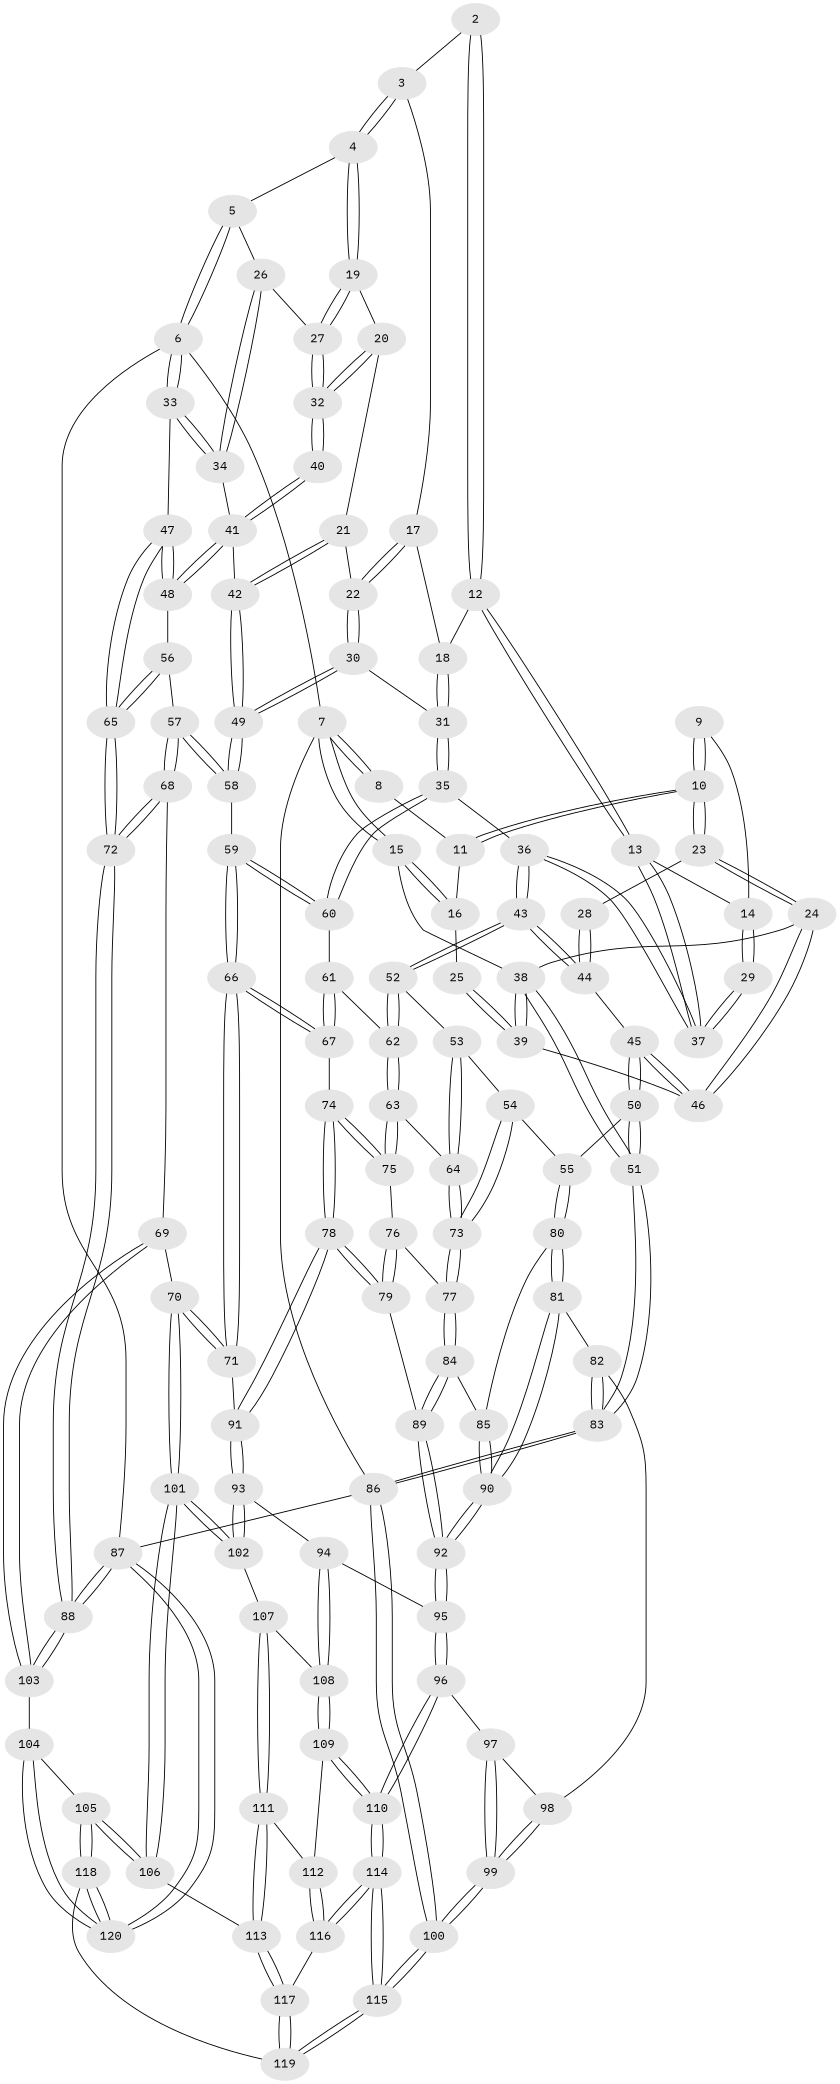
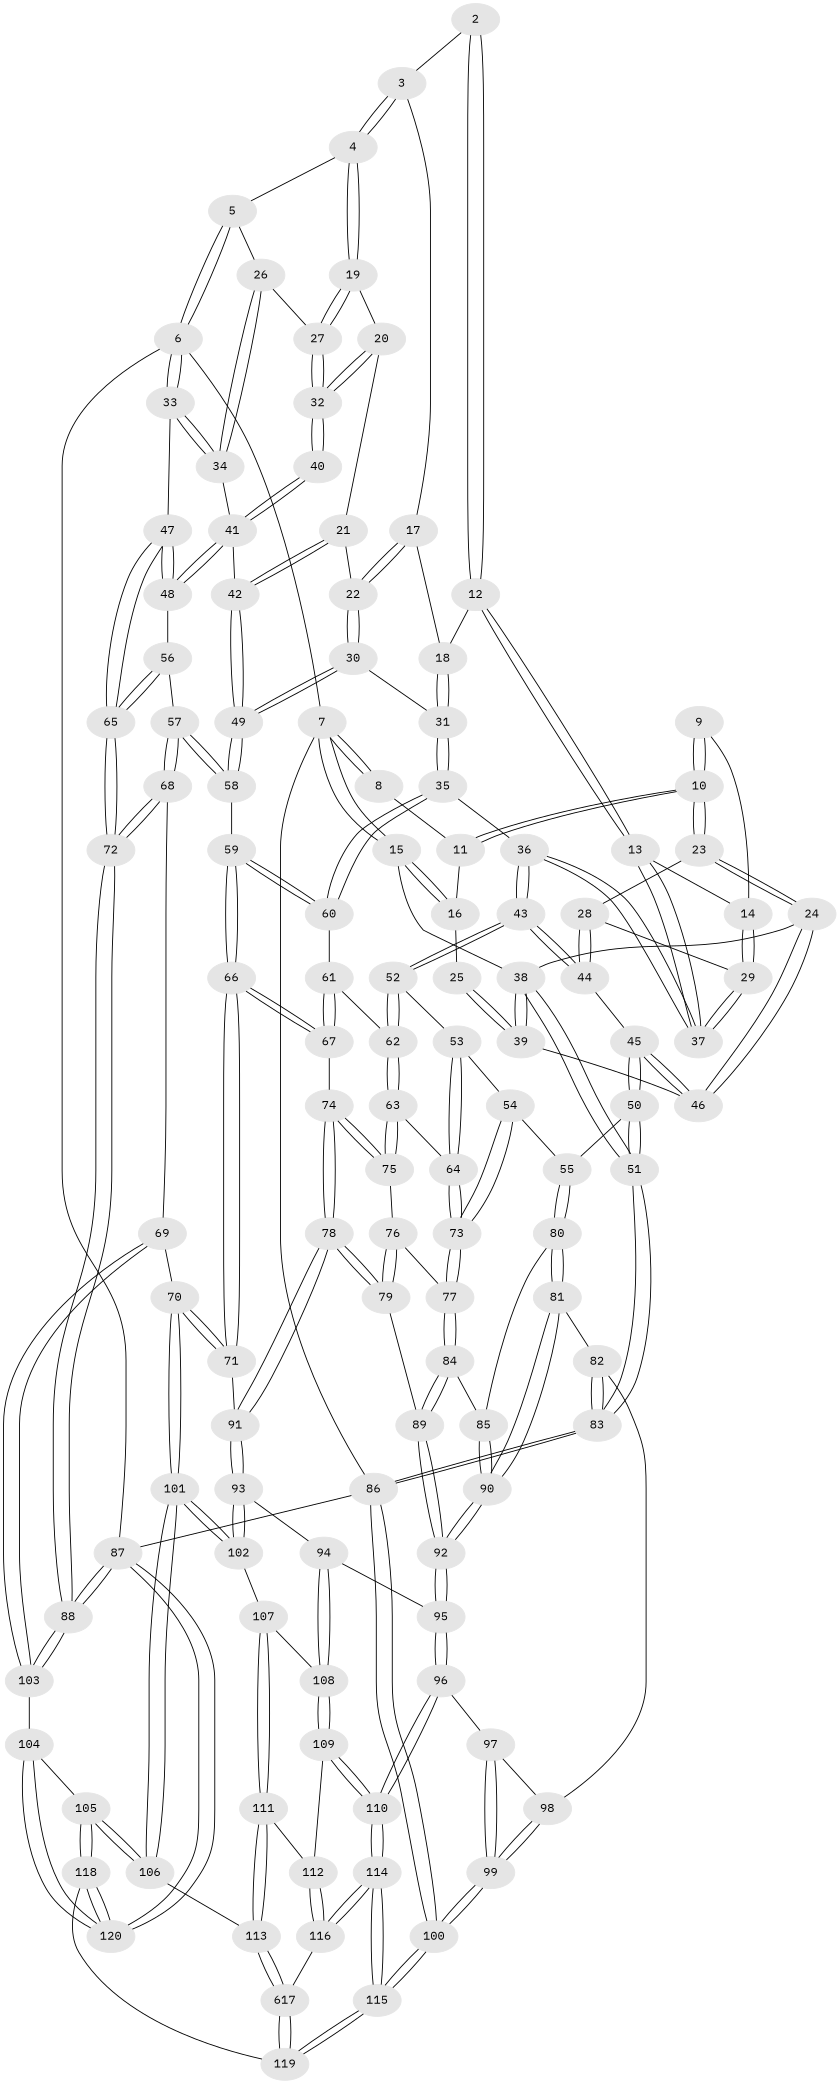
none -> (682, 952)
(285, 2000) -> (285, 2000)
